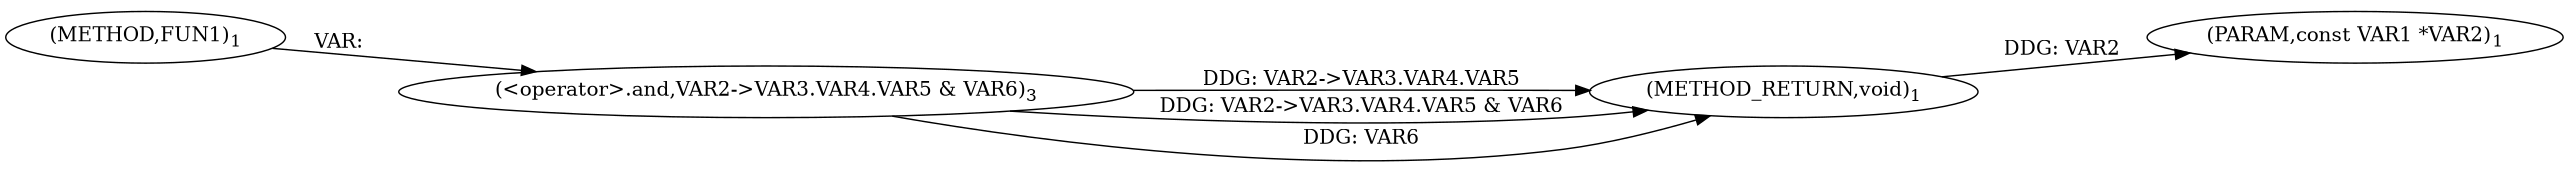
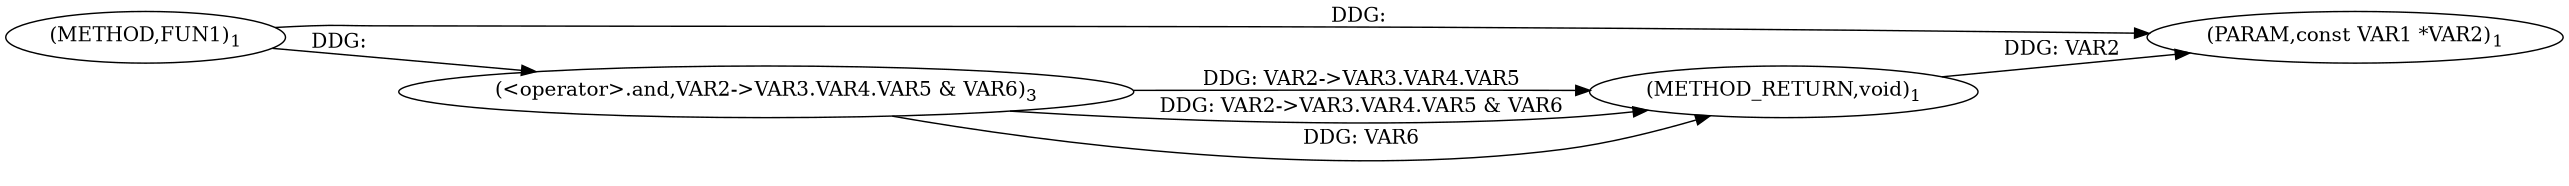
none -> (1205, 27)
(342, 42) -> (342, 42)
